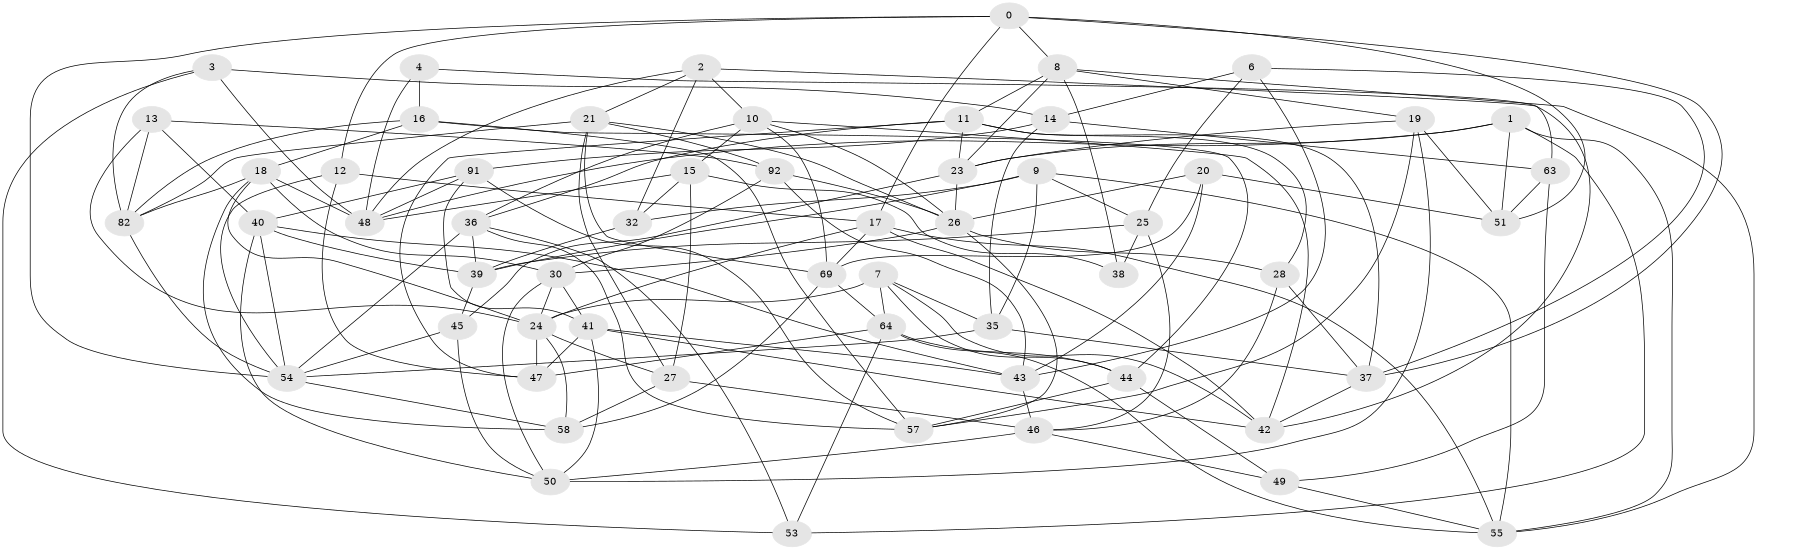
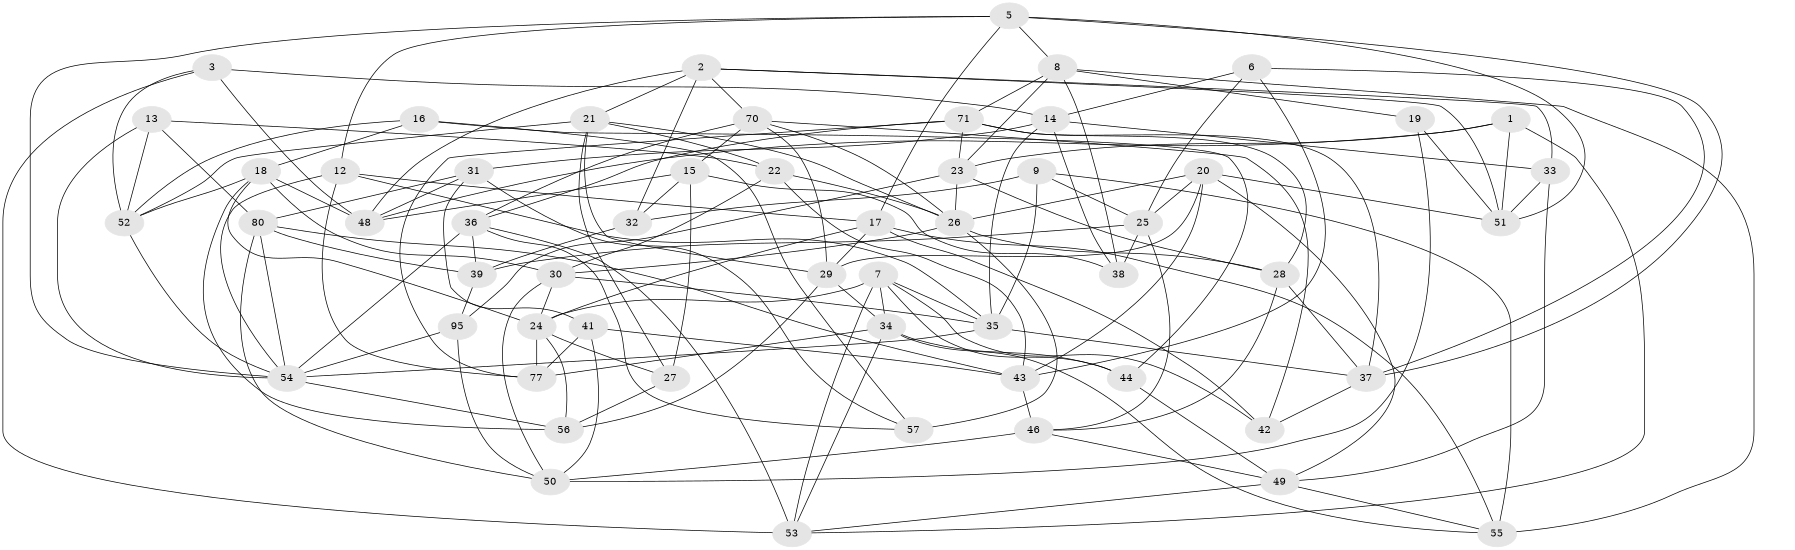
(1009, 16) -> (1009, 16)
(419, 68) -> none
none -> (1142, 87)
(753, 119) -> (753, 119)
(964, 119) -> (964, 119)
(1237, 132) -> (1121, 237)
(474, 171) -> (474, 171)
(775, 171) -> (775, 171)
(1550, 171) -> (1550, 171)
none -> (1173, 197)
none -> (1080, 203)
(124, 223) -> (124, 223)
(258, 223) -> (258, 223)
(757, 223) -> none
none -> (676, 242)
(827, 275) -> (827, 275)
(572, 301) -> (765, 296)
(221, 310) -> (68, 310)
none -> (1369, 321)
(458, 327) -> (458, 327)
(886, 327) -> (886, 327)
(1672, 341) -> none
(1223, 371) -> none
(537, 378) -> (537, 378)
(926, 381) -> none
(1056, 396) -> none
none -> (827, 402)
(844, 403) -> none
(564, 430) -> (564, 430)
none -> (1036, 508)
